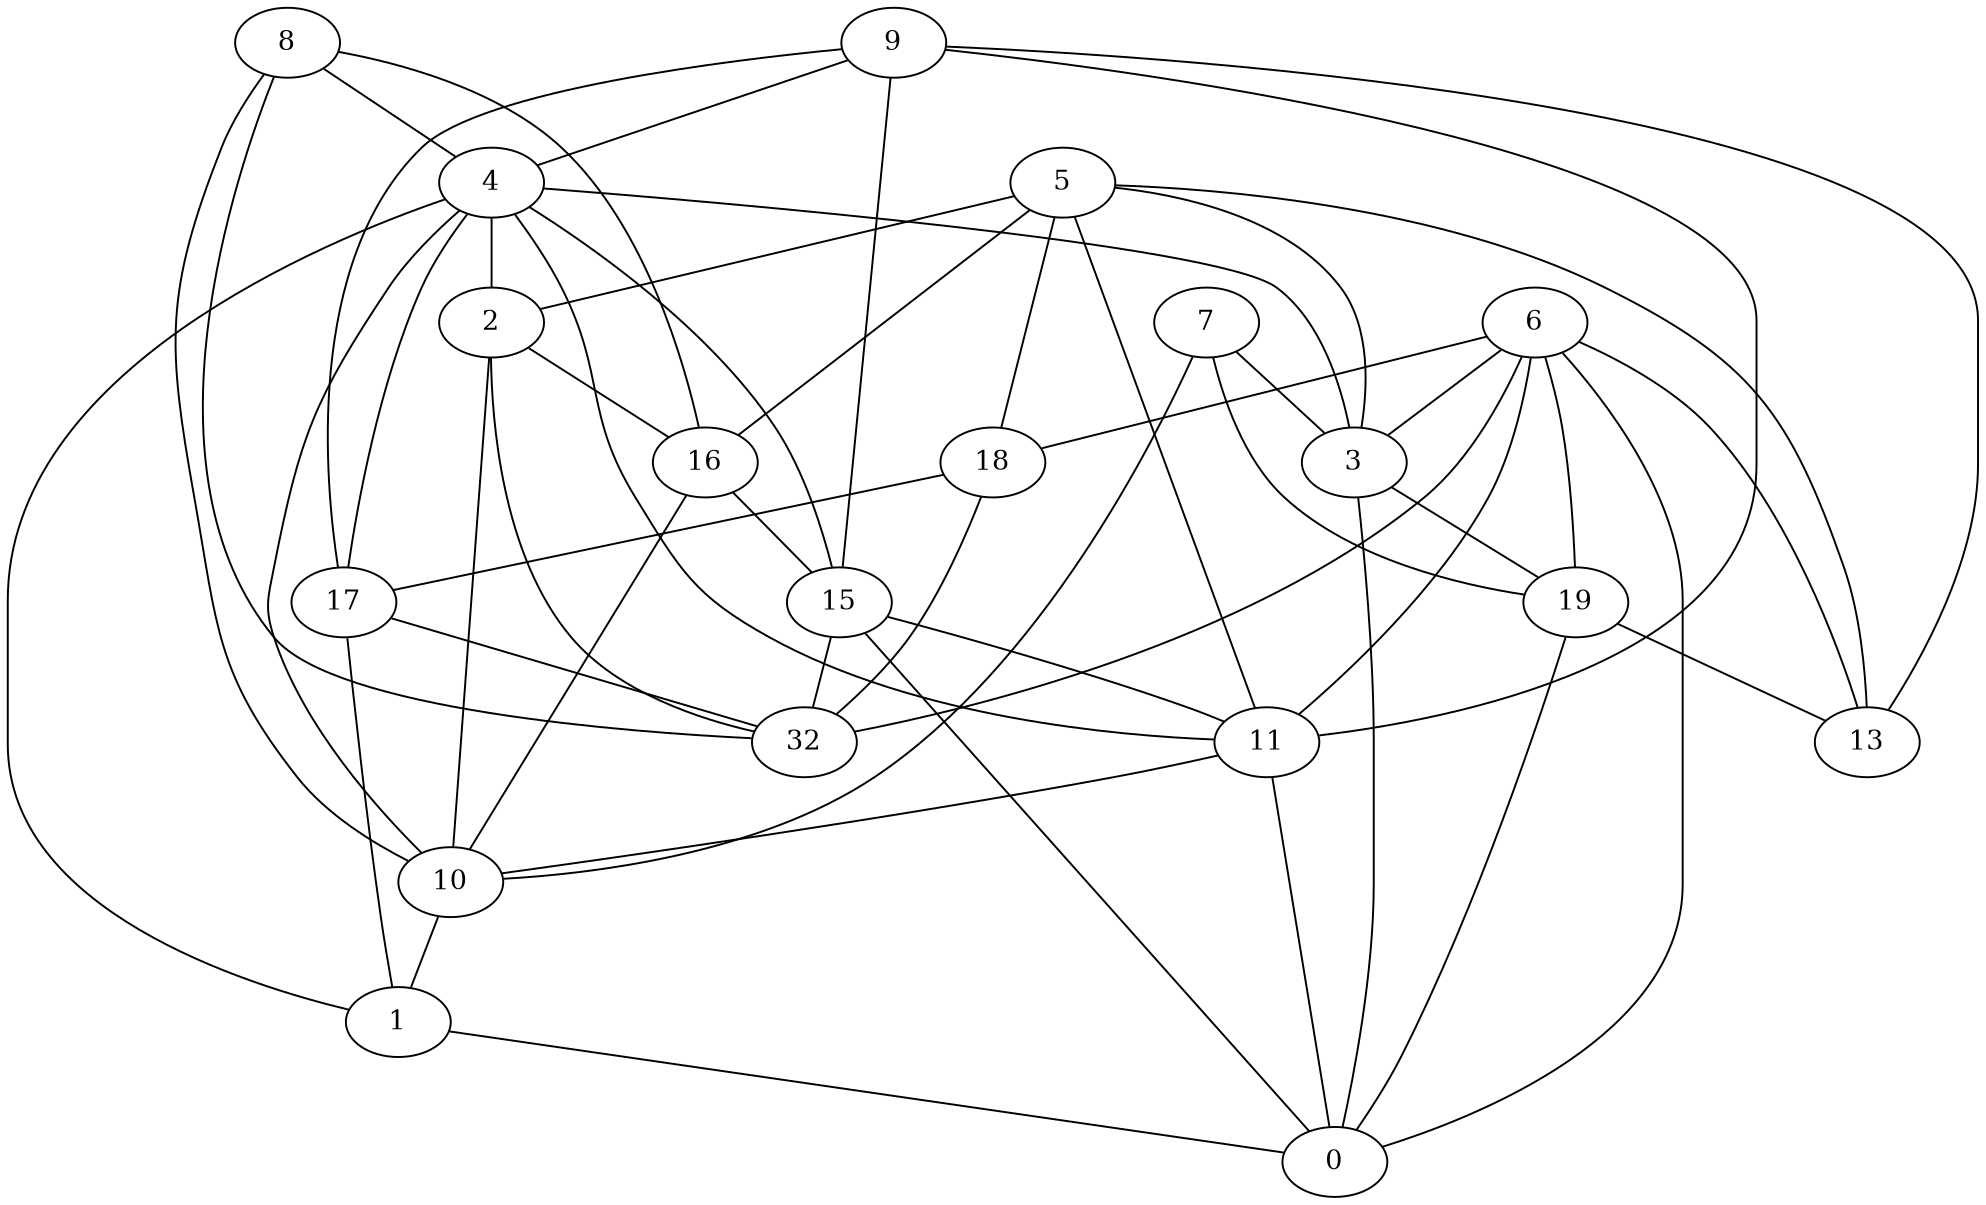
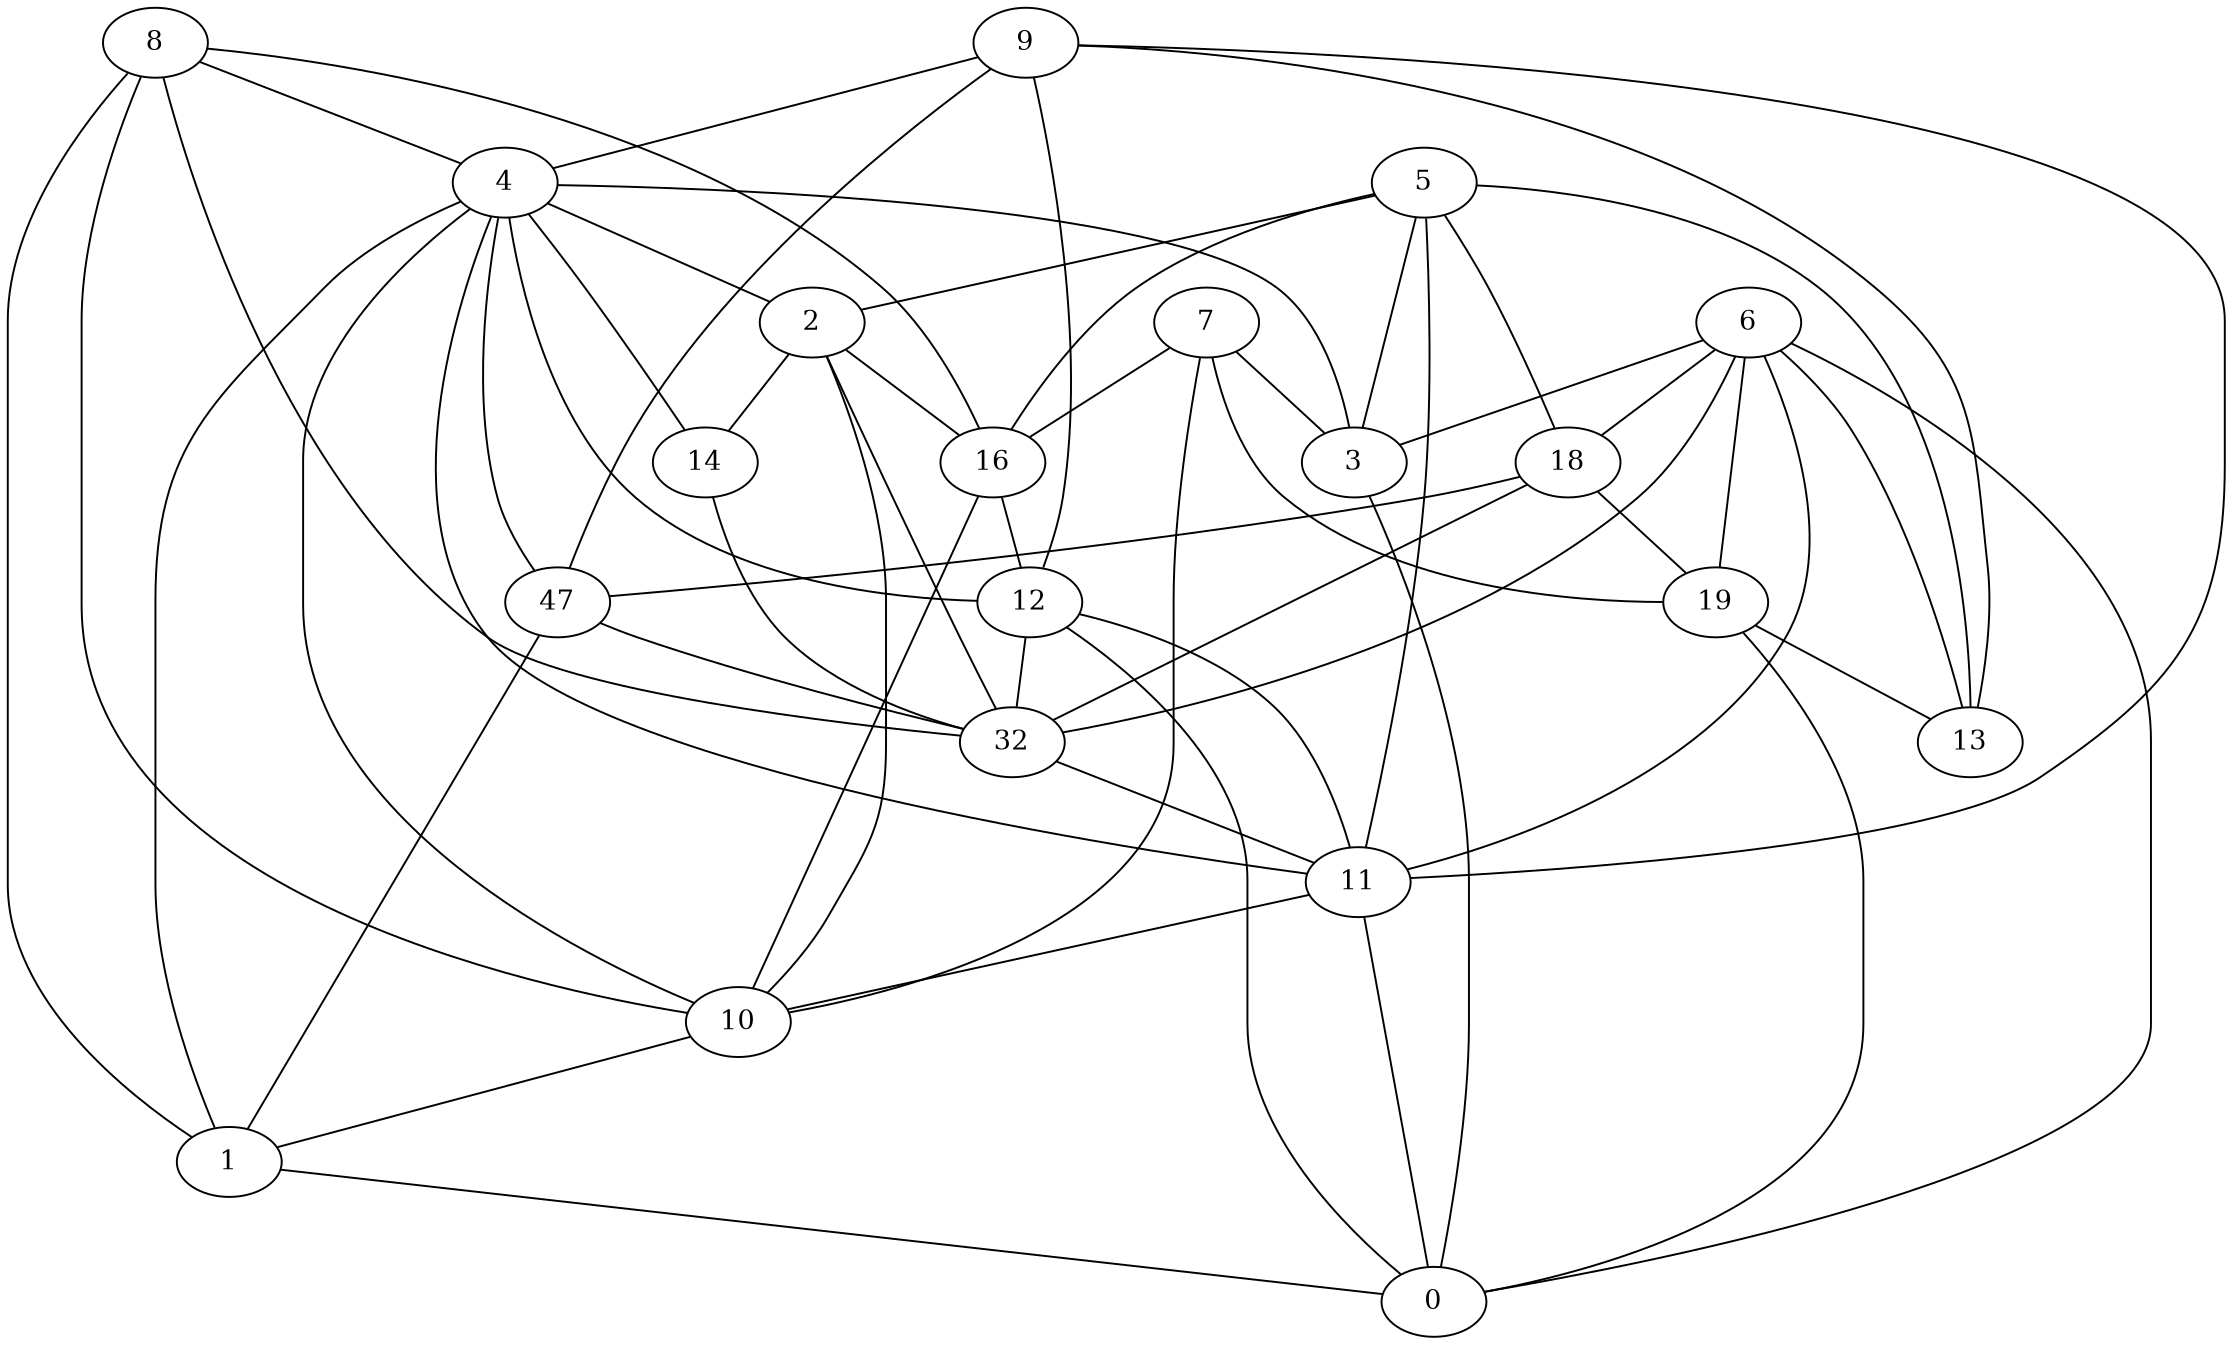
none -> (1100, 393)
none -> (705, 462)
(1454, 526) -> (1642, 532)
(344, 602) -> (558, 602)
(839, 602) -> (1030, 602)
none -> (8, 624)
none -> (1185, 812)
